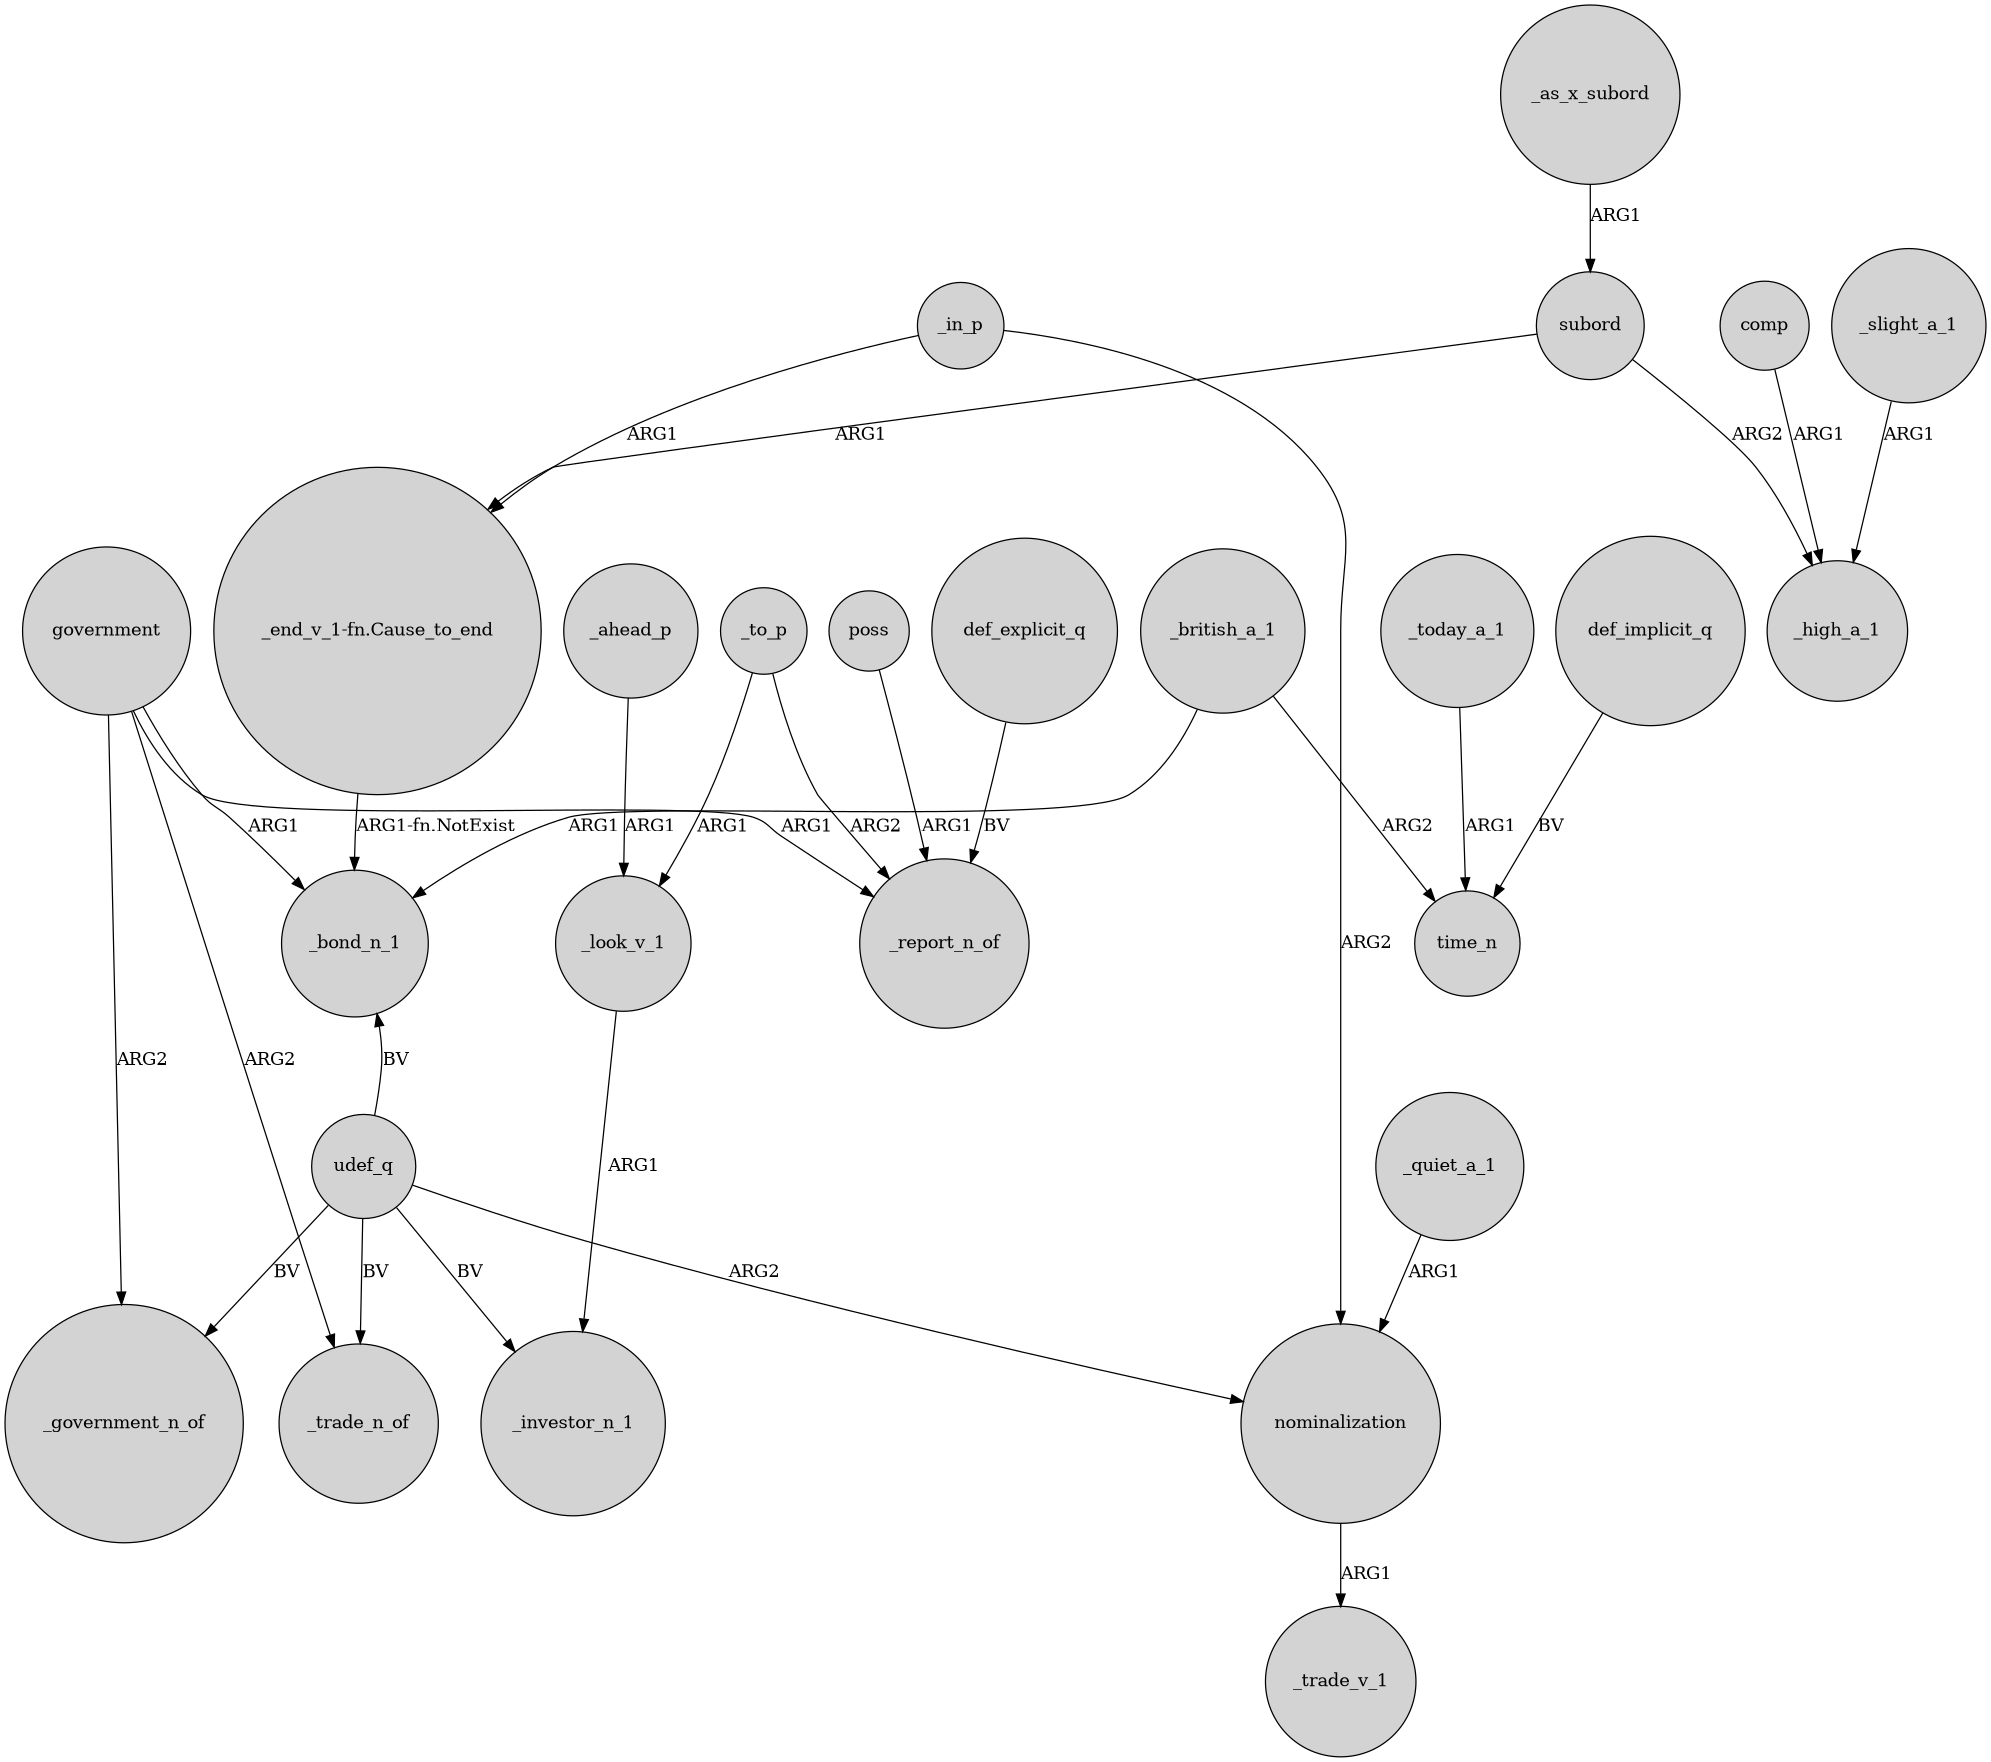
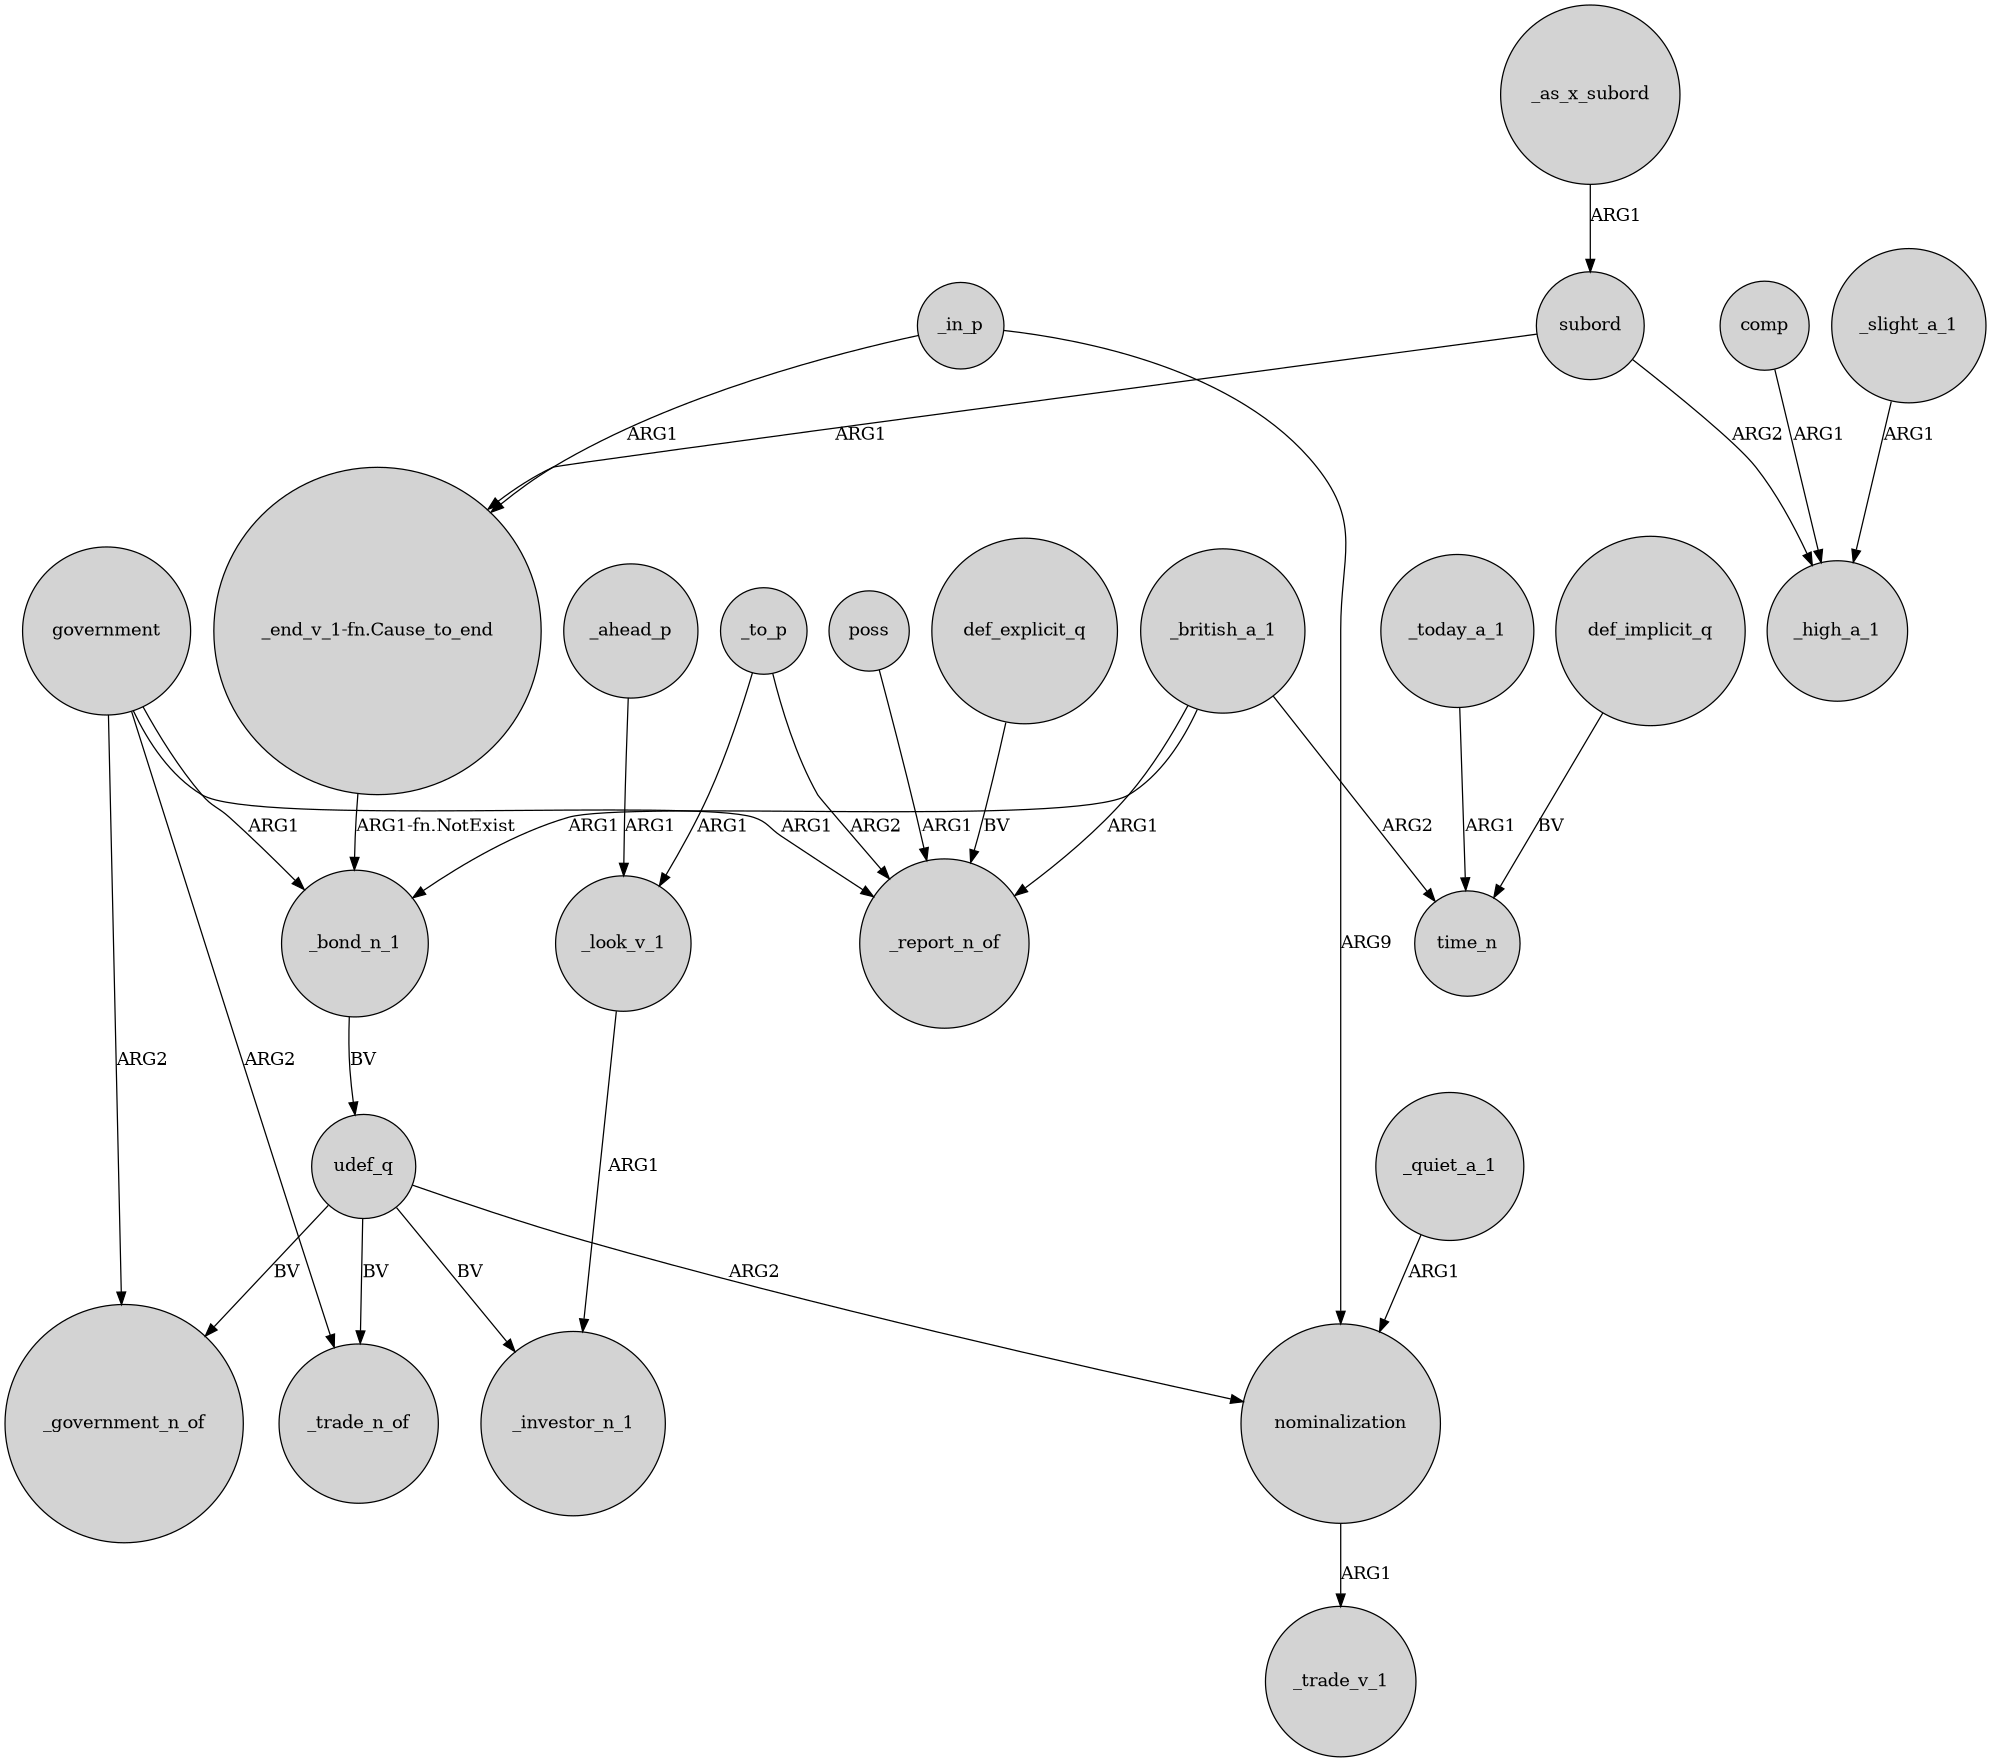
none -> (1118, 807)
(1366, 944) -> (1366, 944)
(381, 1071) -> (349, 1060)
